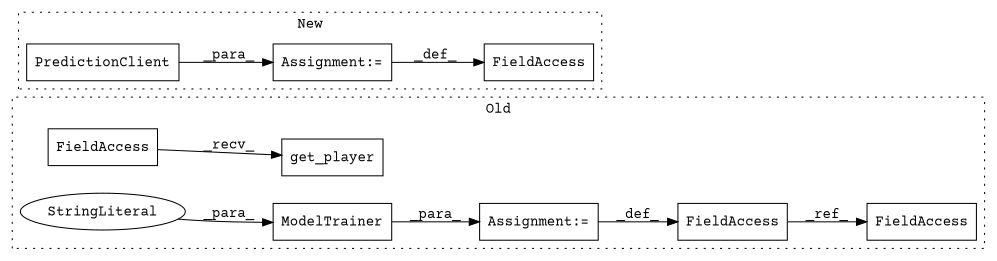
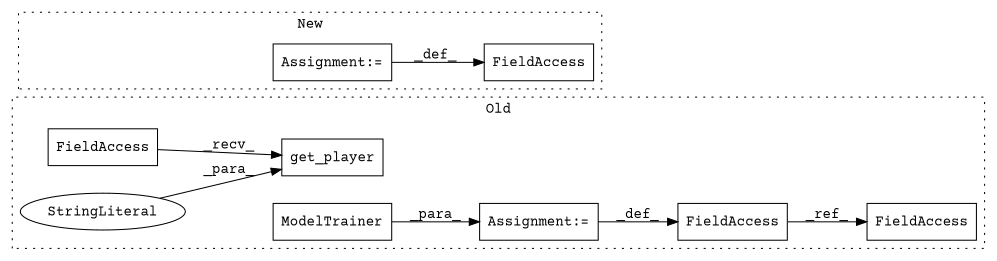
(103, 62) -> none
(220, 221) -> (216, 185)
